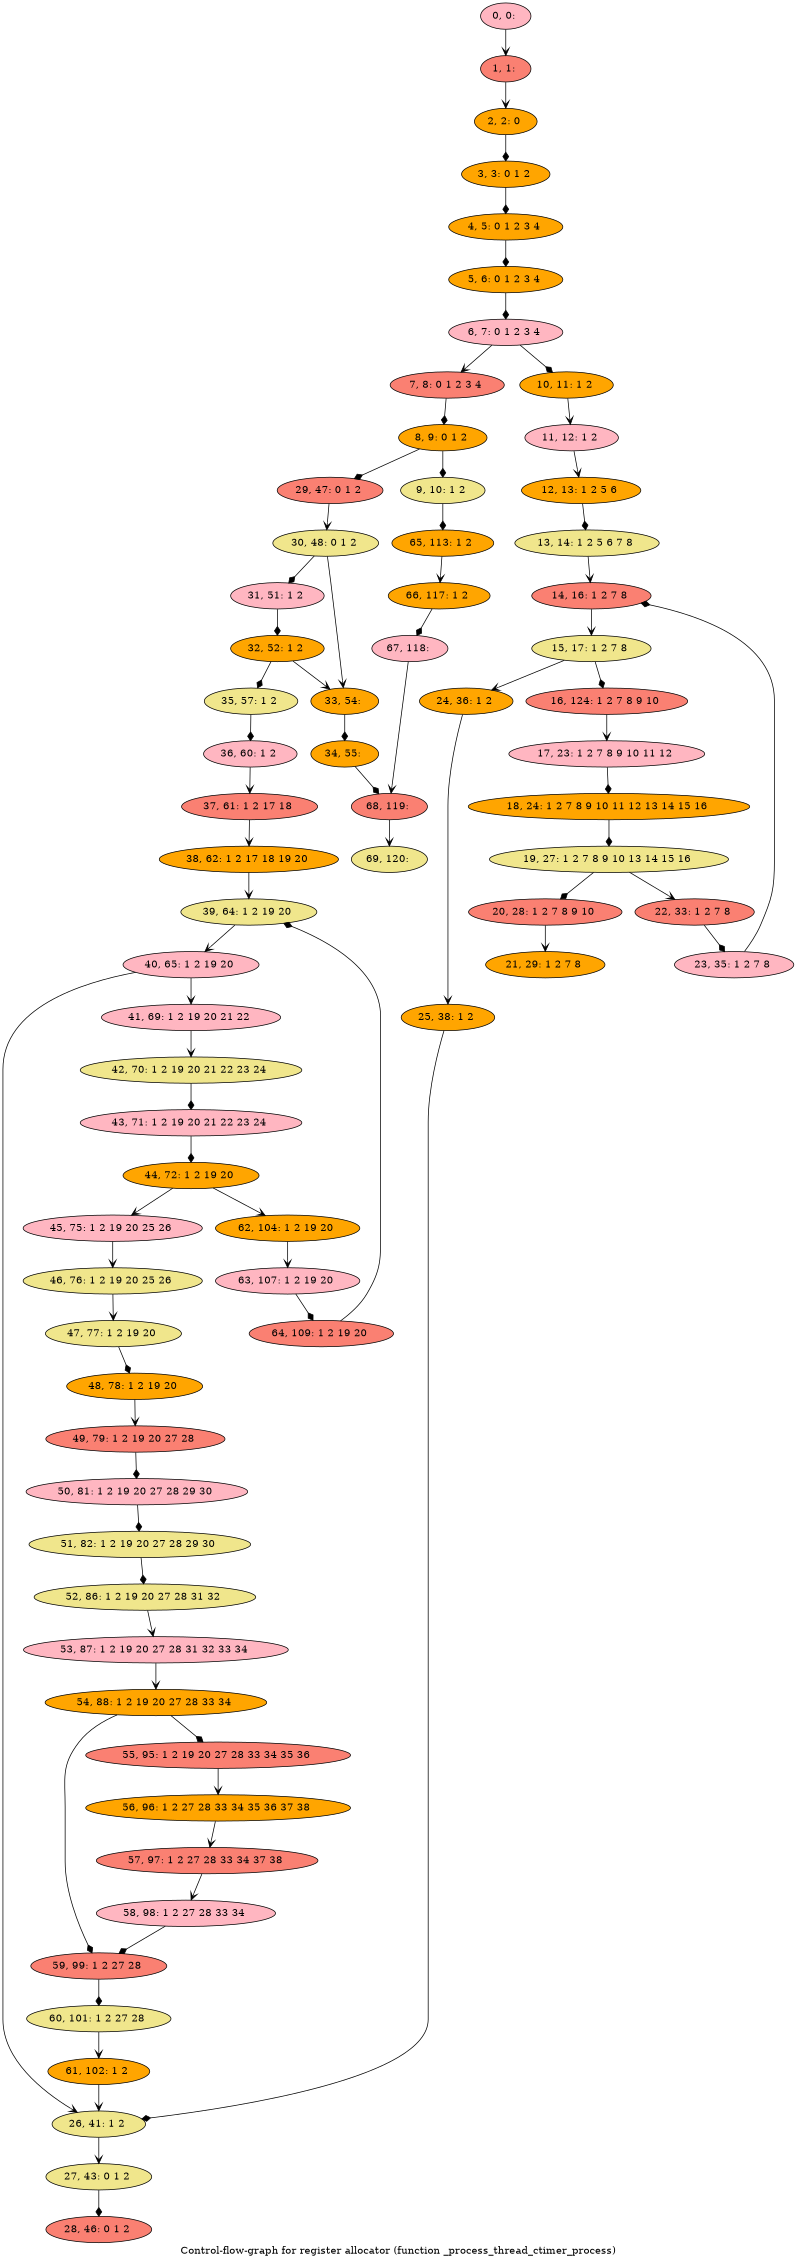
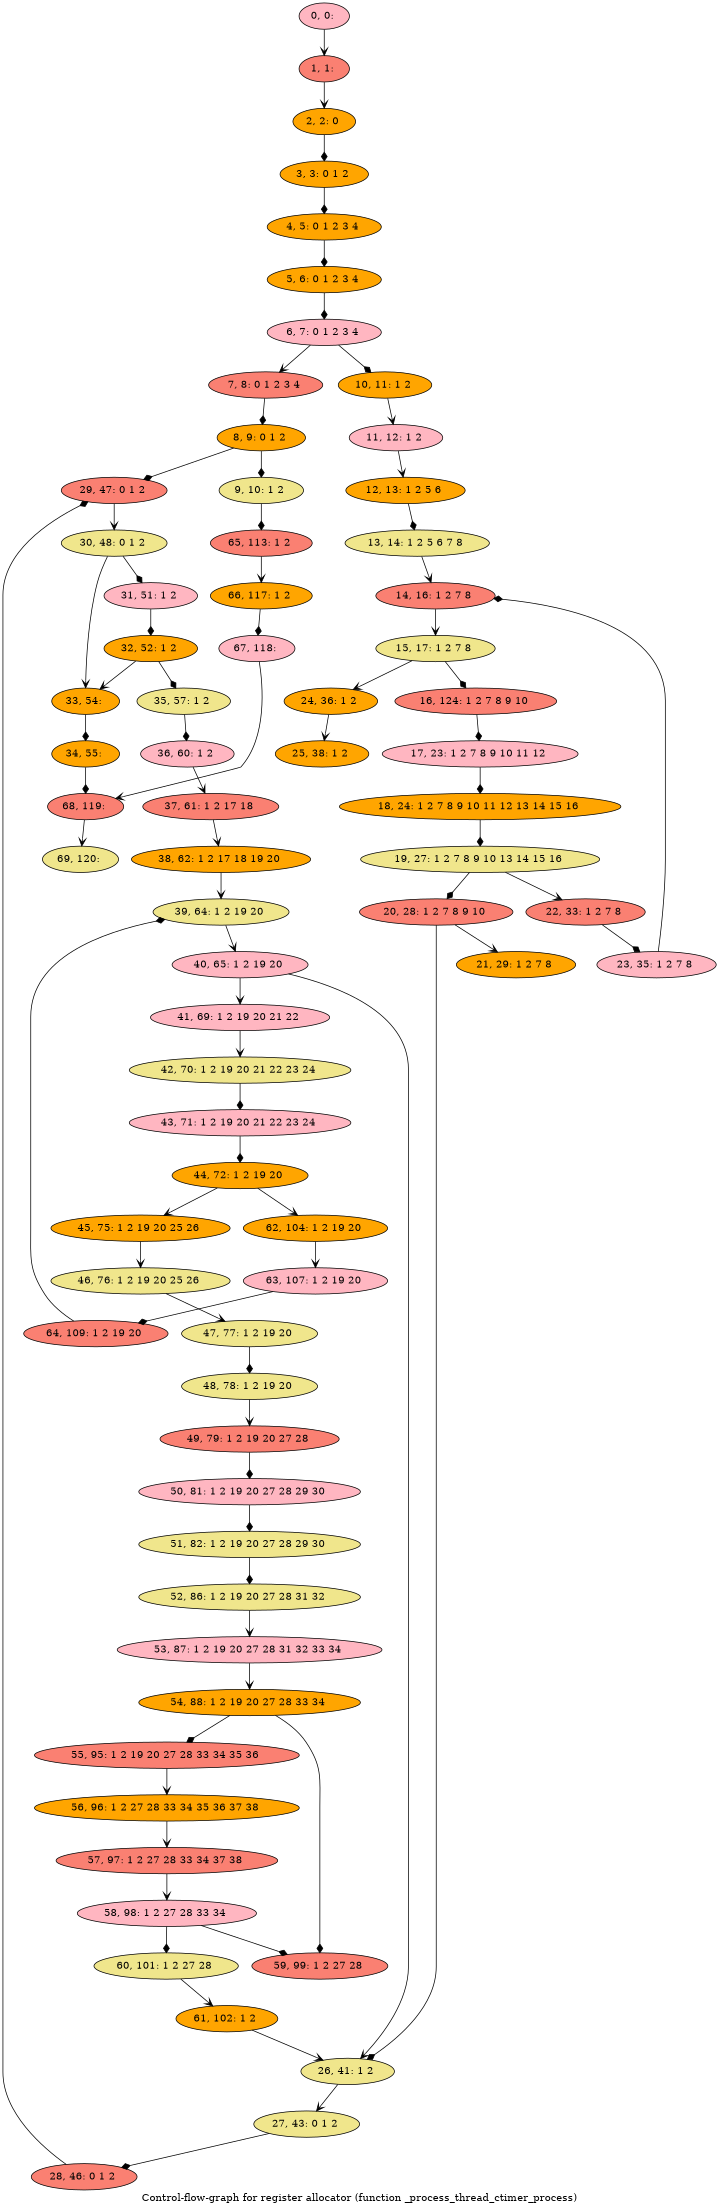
(443, 543) -> (261, 543)
(607, 724) -> (478, 723)
(113, 1228) -> (141, 1228)
none -> (3, 1330)
(135, 1386) -> (250, 1386)
(428, 1677) -> (436, 1502)
(99, 1988) -> (167, 1935)
